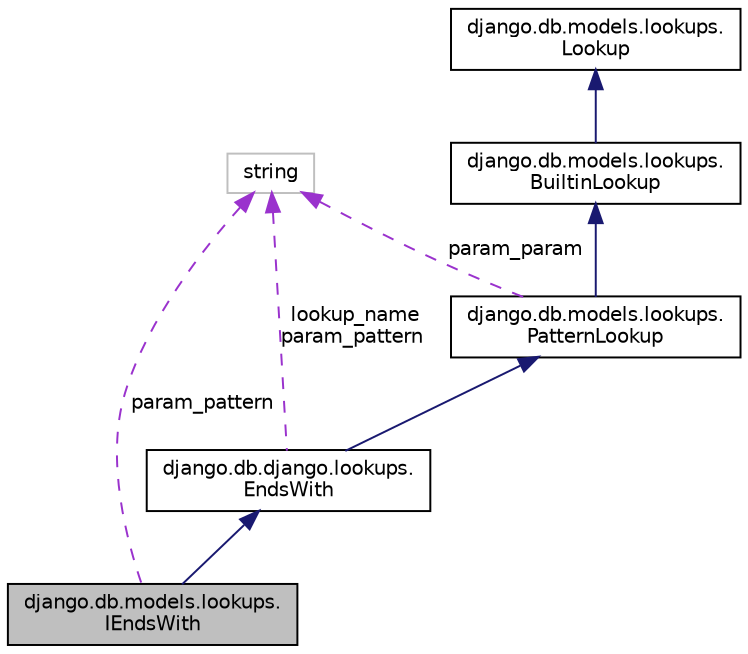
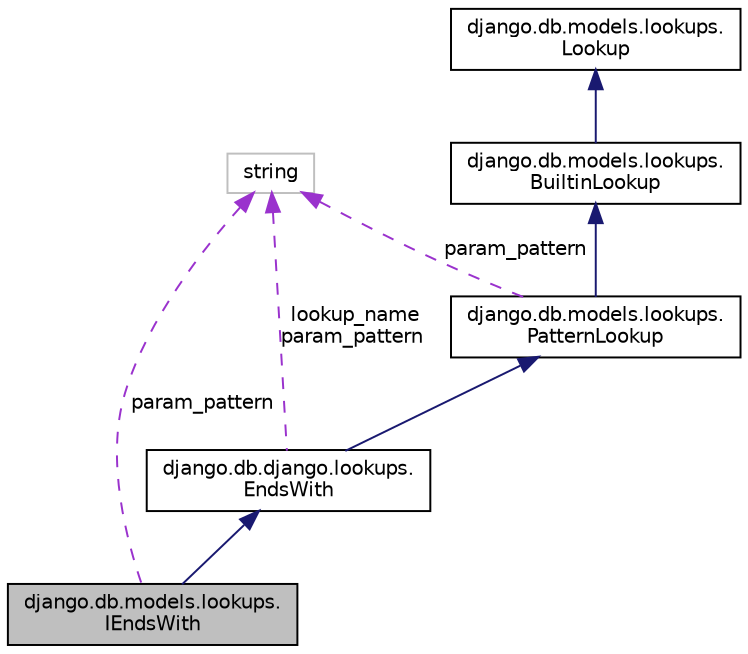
(513, 250) -> (513, 250)
